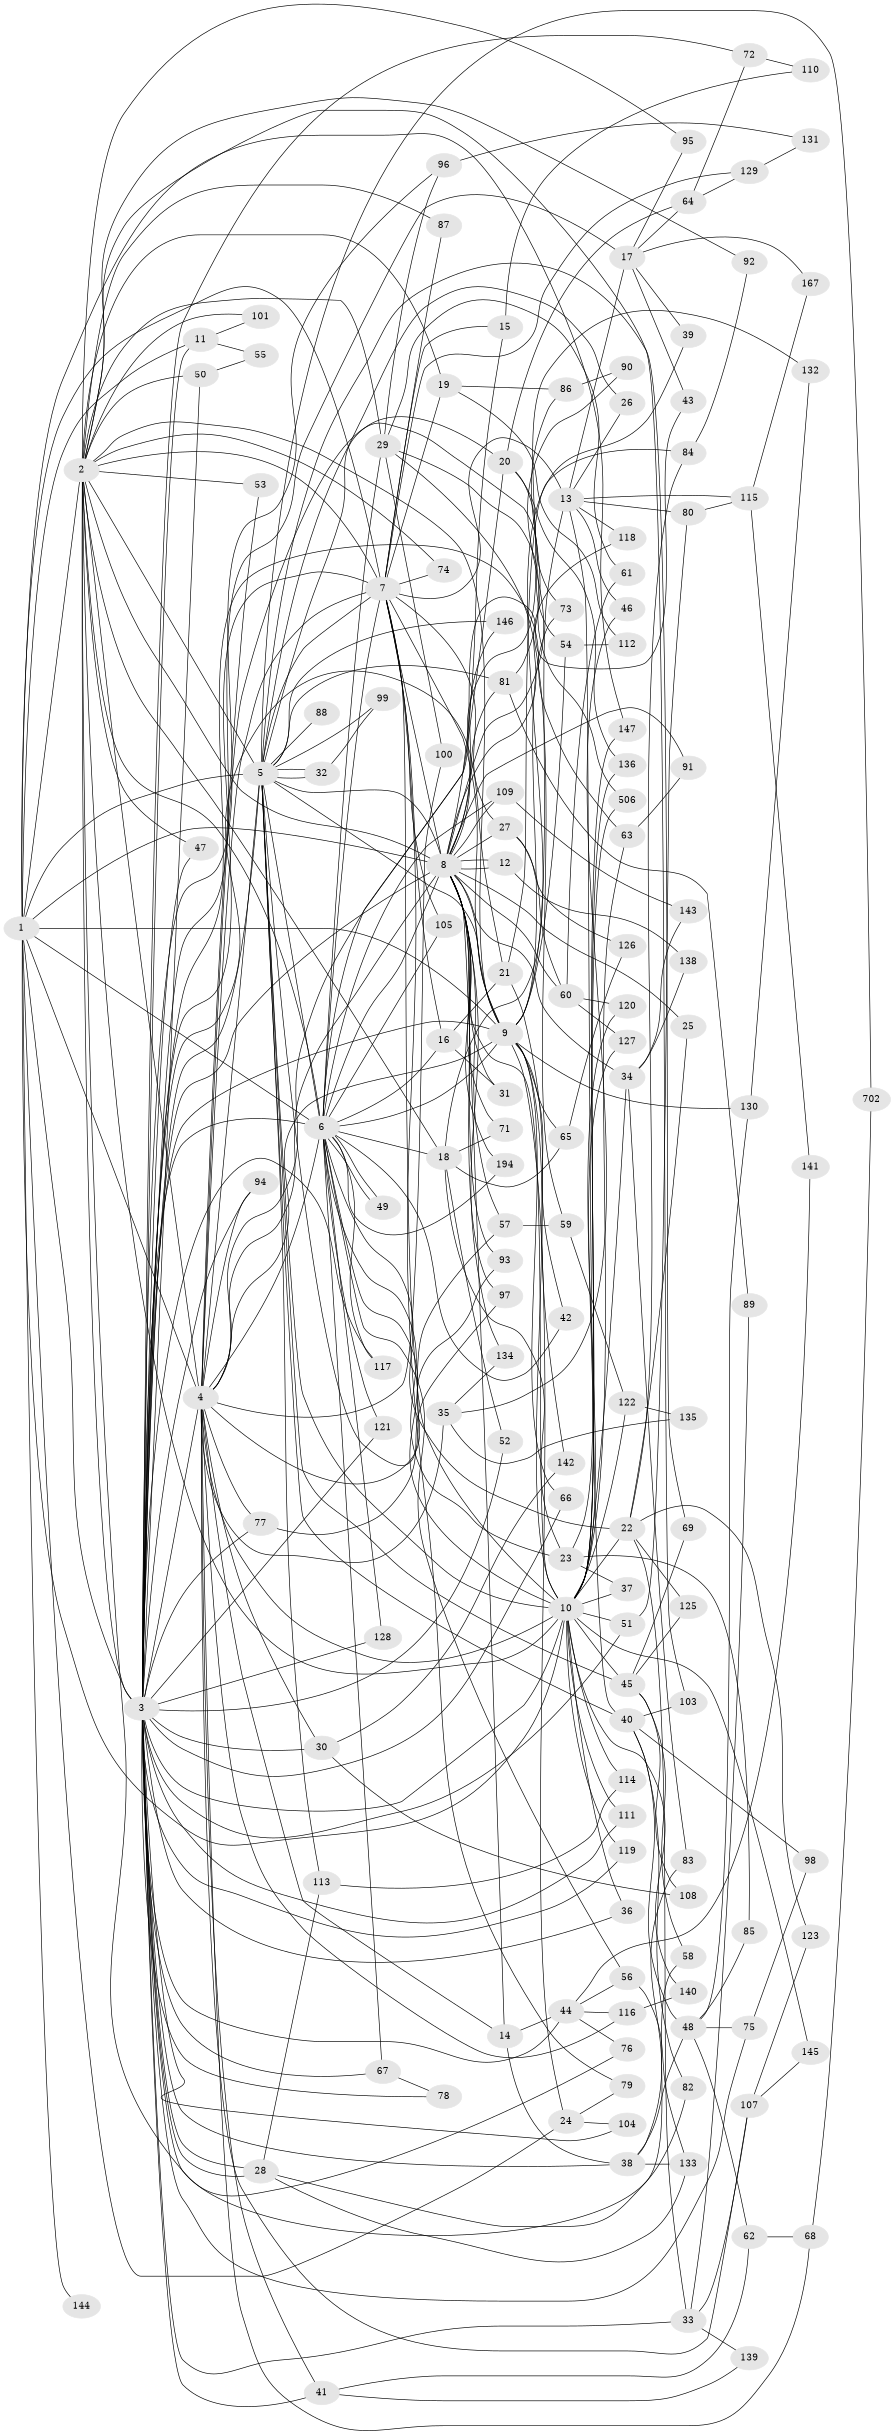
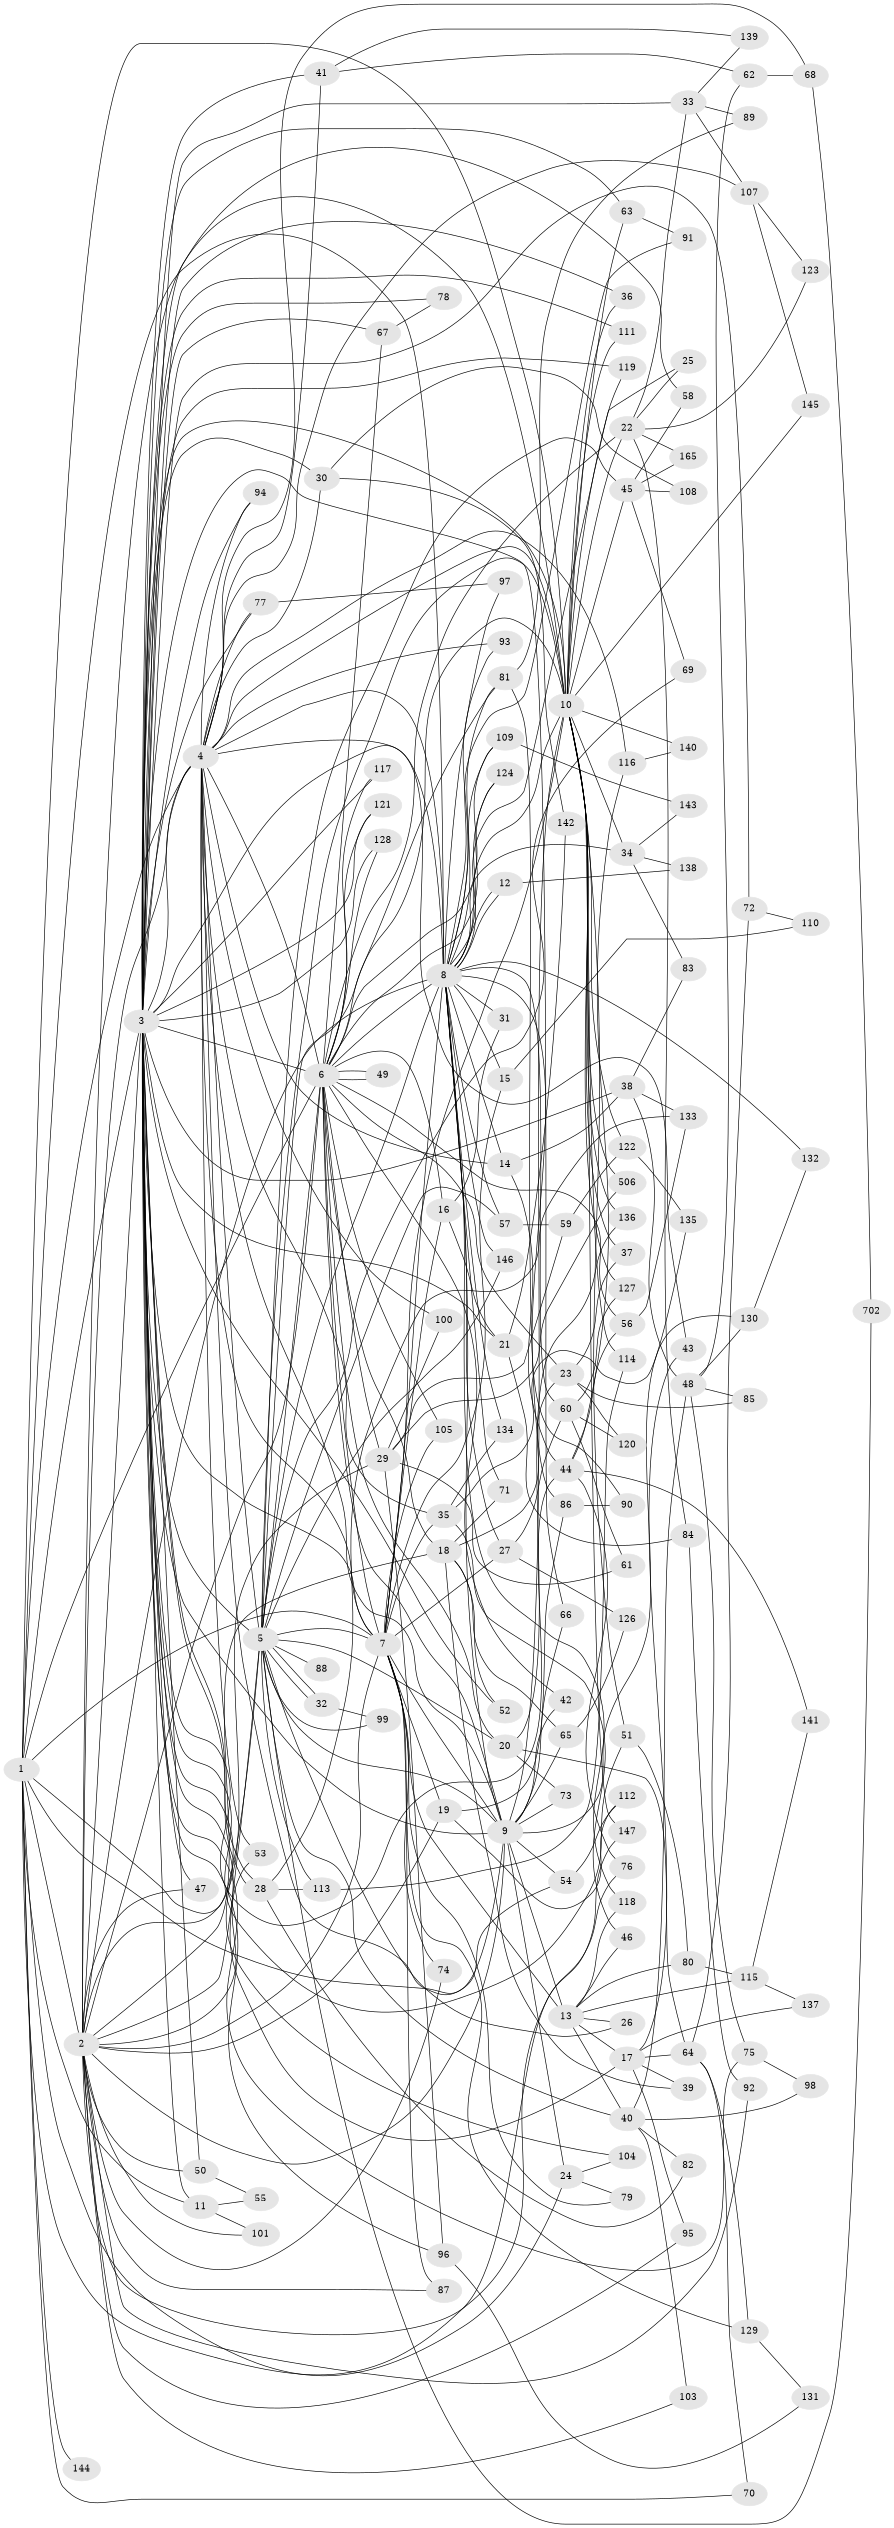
(811, 284) -> (811, 2006)
(505, 1165) -> (505, 774)
none -> (402, 1582)
(688, 1607) -> (688, 457)
none -> (750, 2494)
